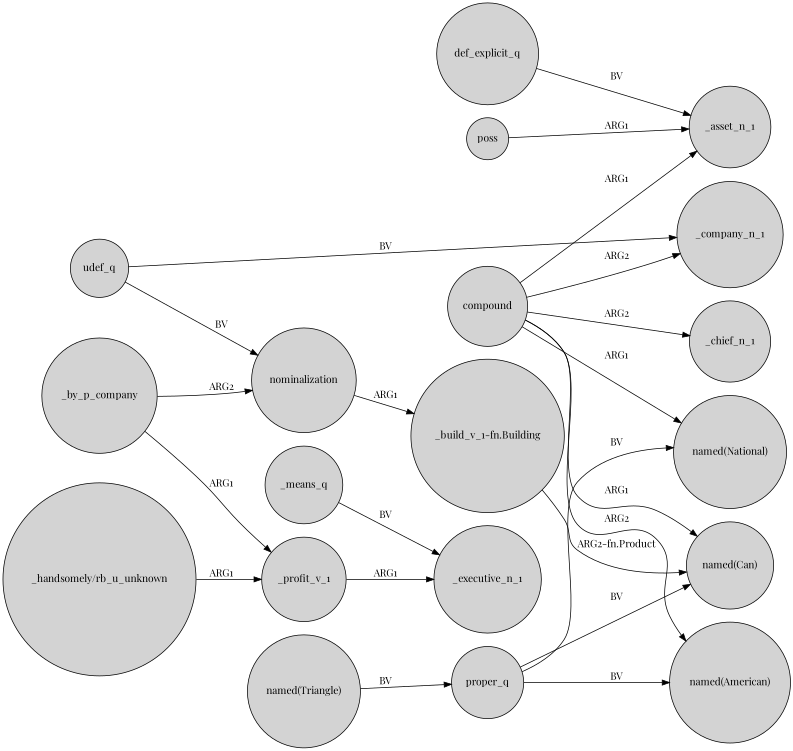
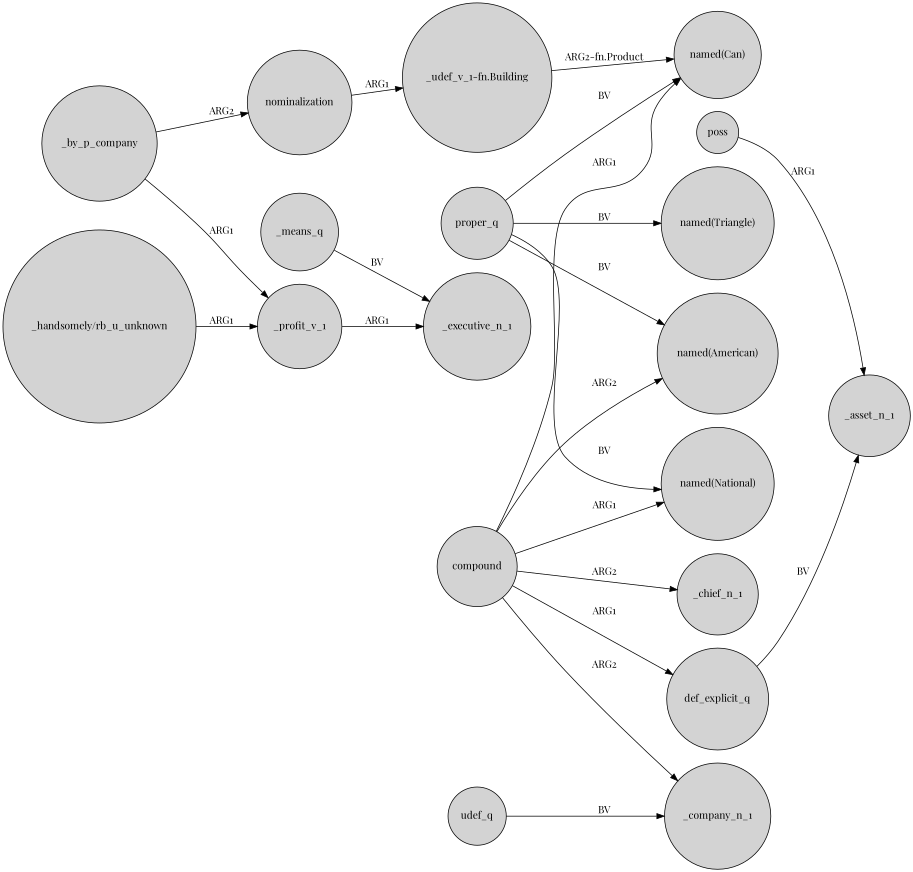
(606, 219) -> (589, 628)
(188, 317) -> none
(488, 436) -> (477, 78)
(402, 687) -> (584, 223)
